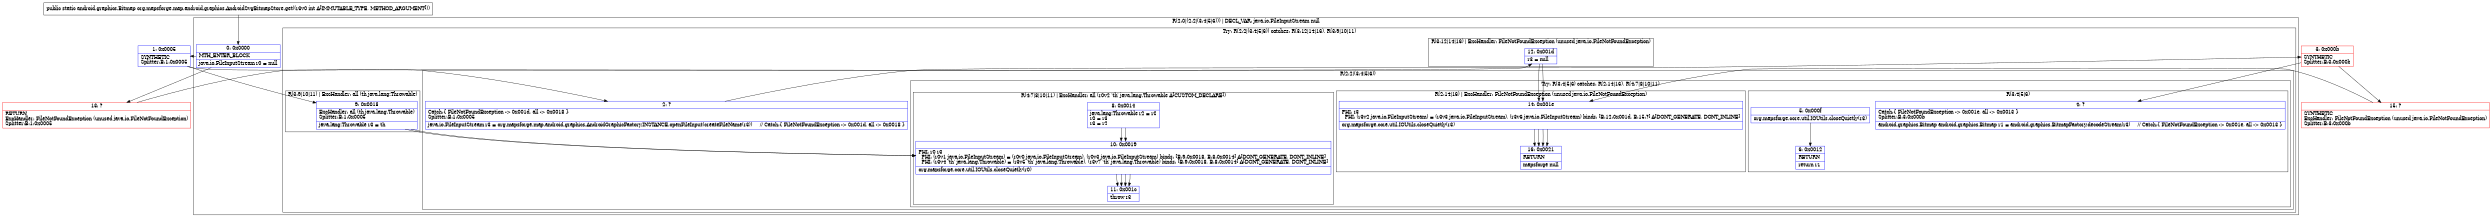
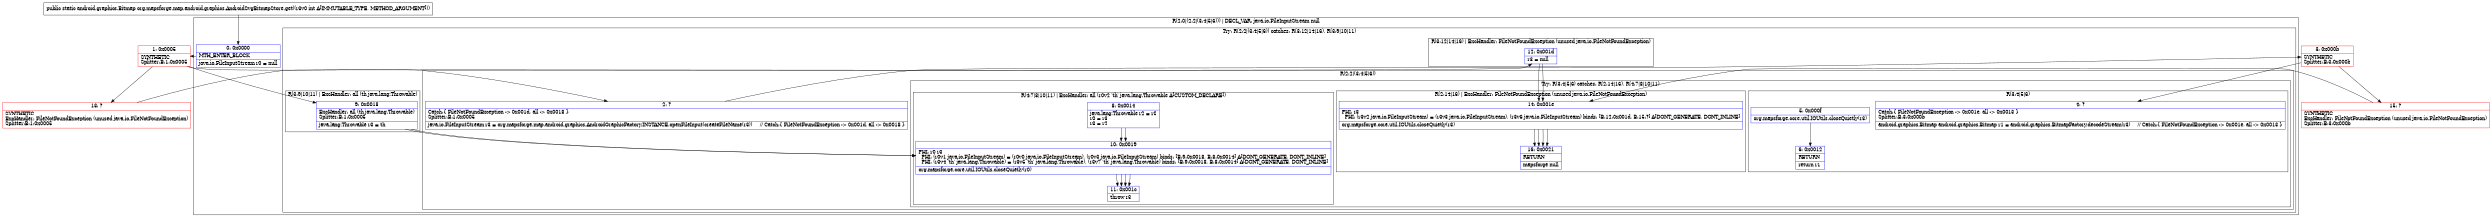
(164, 56) -> (164, 56)
(171, 84) -> (133, 83)
(16, 114) -> (20, 114)
